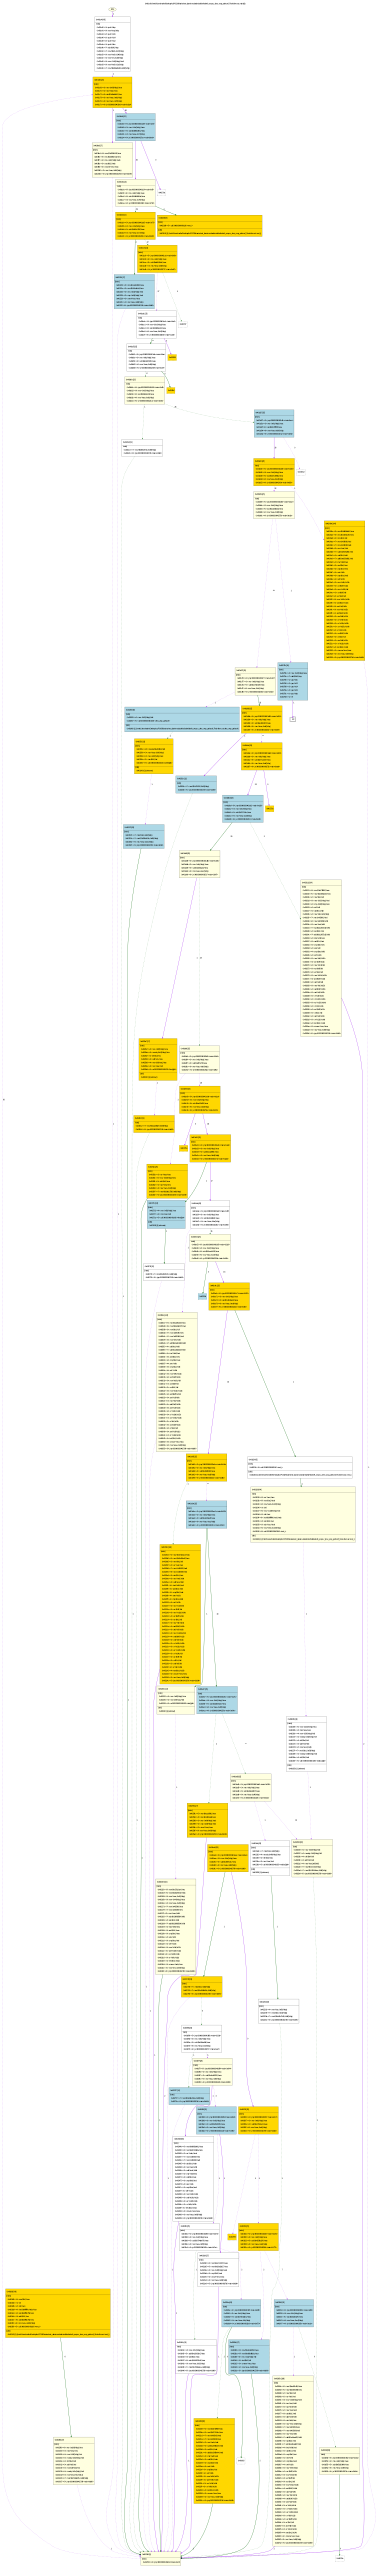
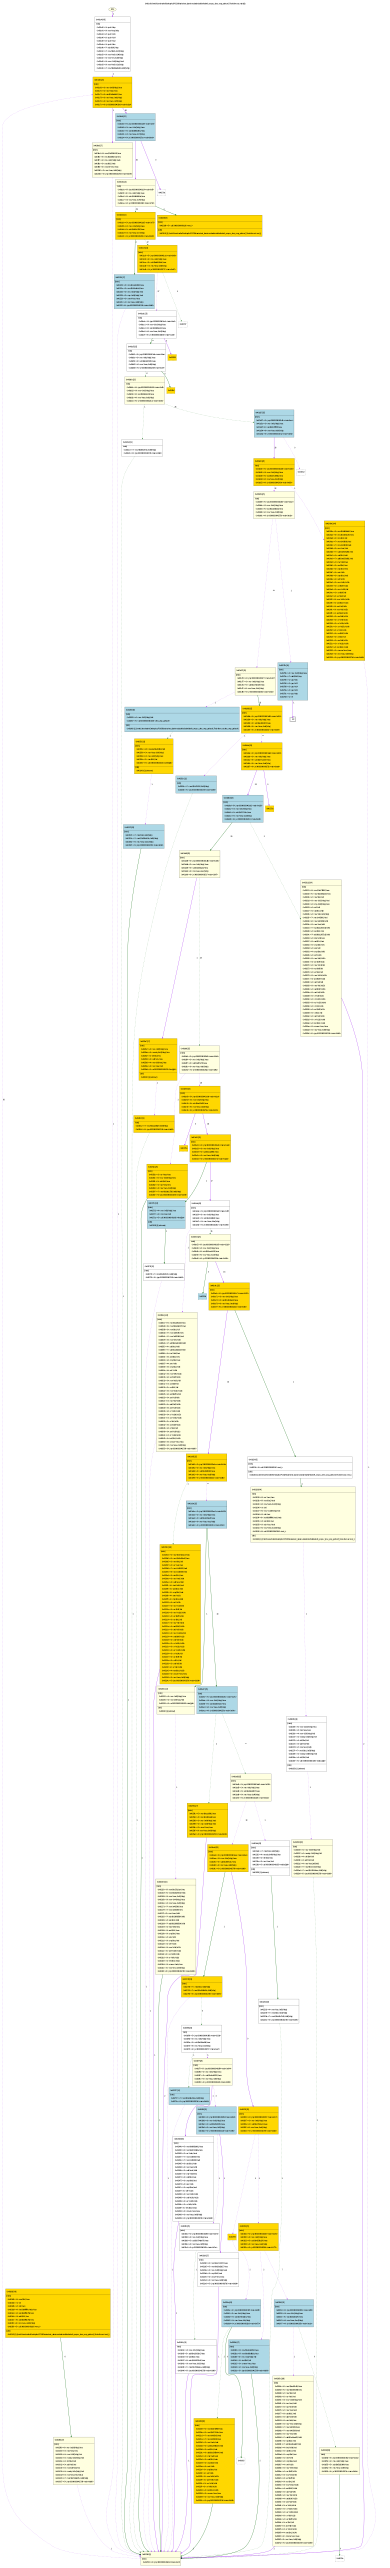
(225, 754) -> (225, 754)
(280, 1820) -> (239, 1822)
(240, 2265) -> (248, 2266)
